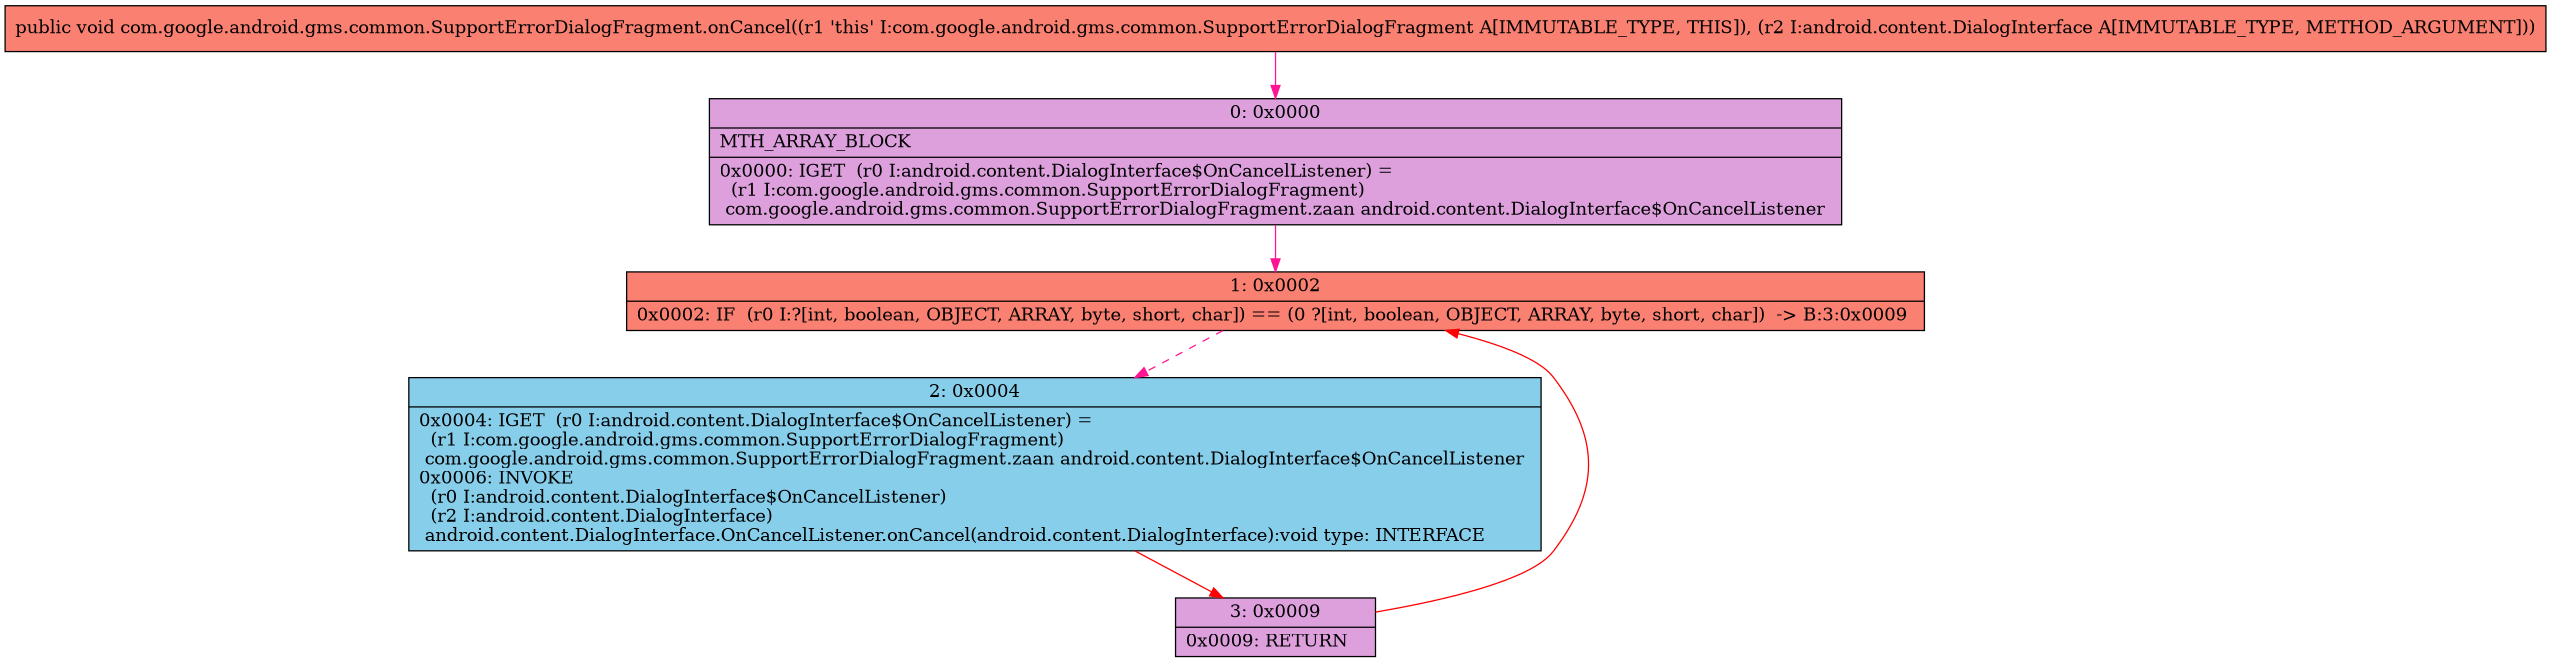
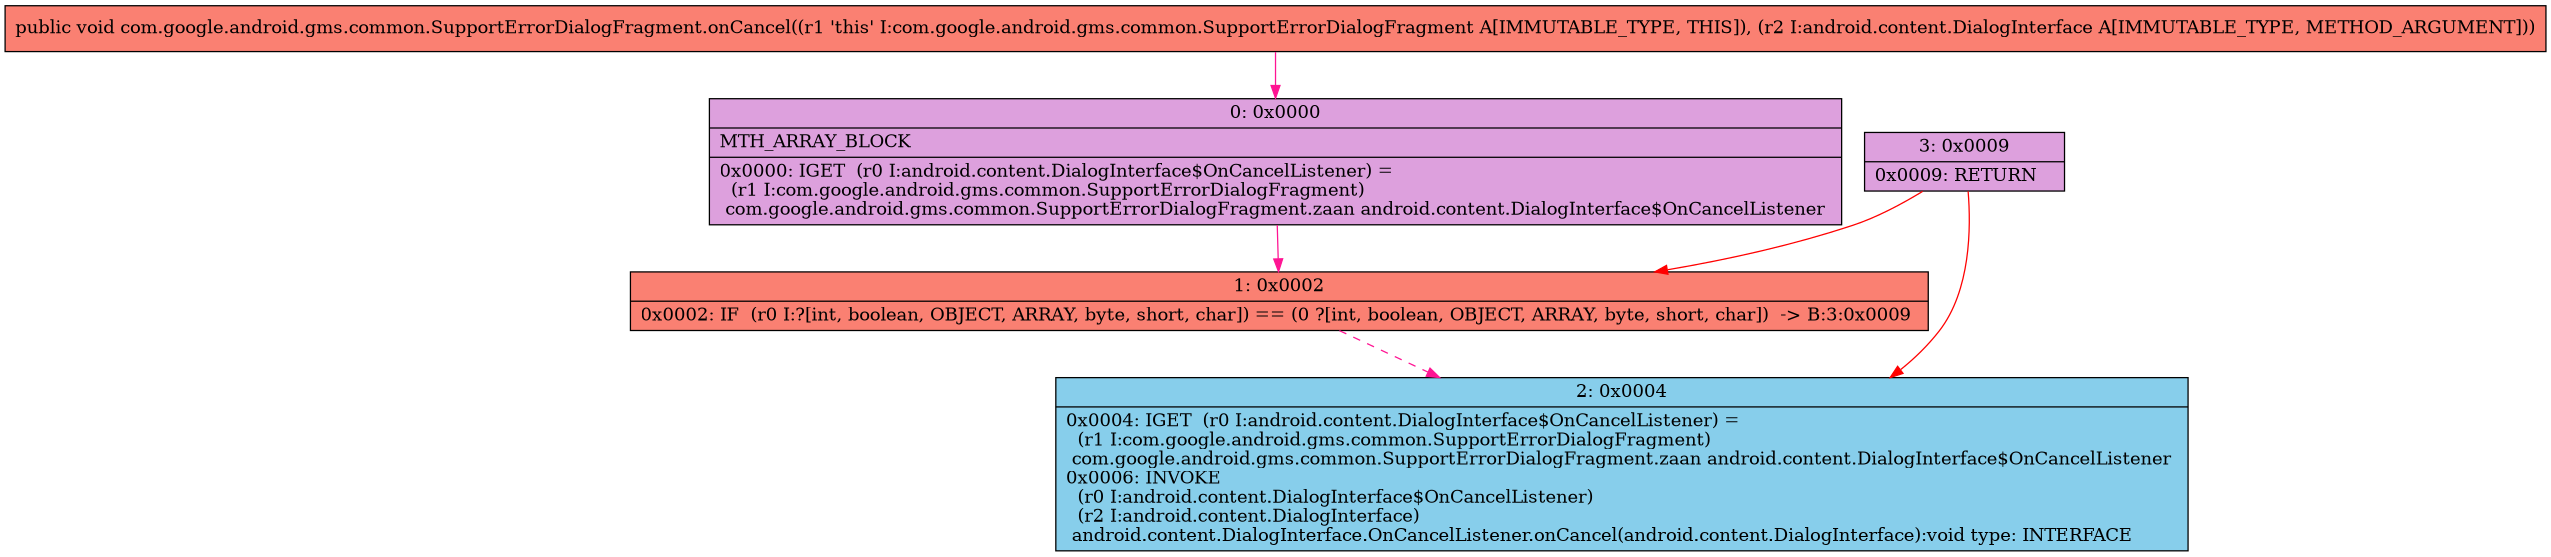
(1173, 571) -> (1959, 290)
